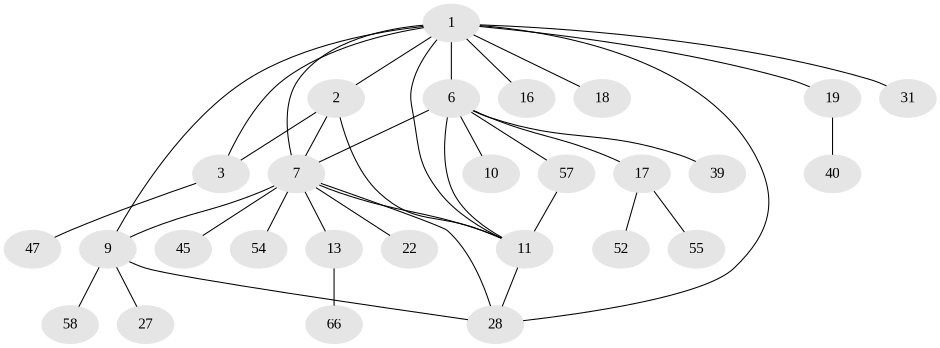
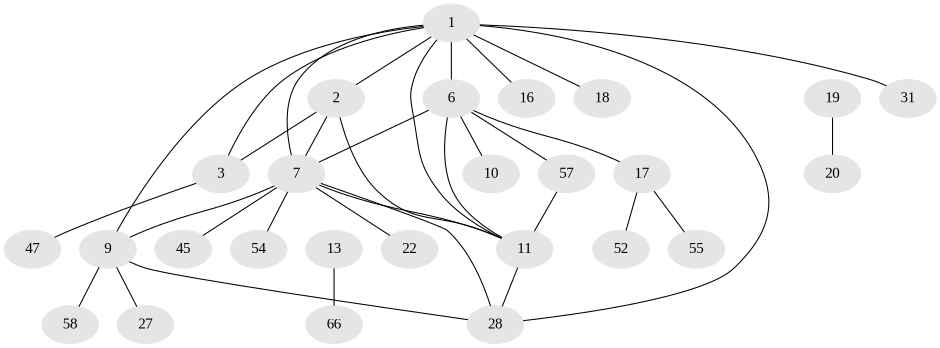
(646, 48) -> none
(717, 174) -> none
(833, 174) -> (833, 174)
(315, 212) -> none
